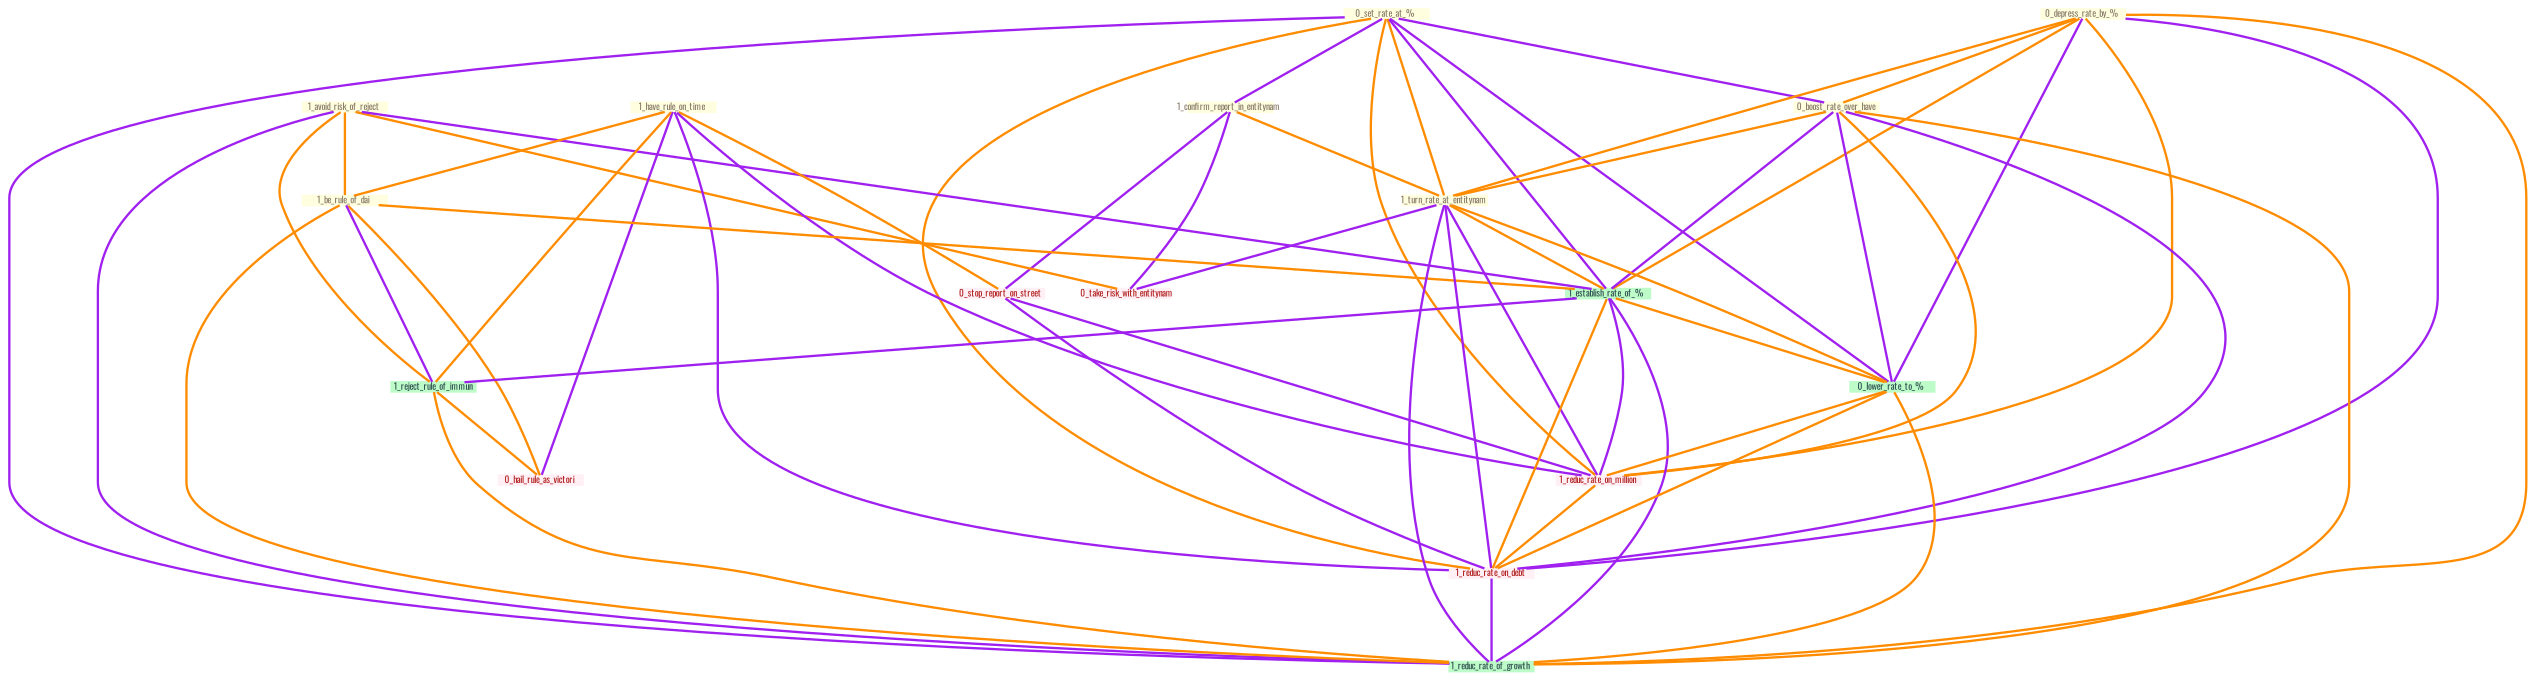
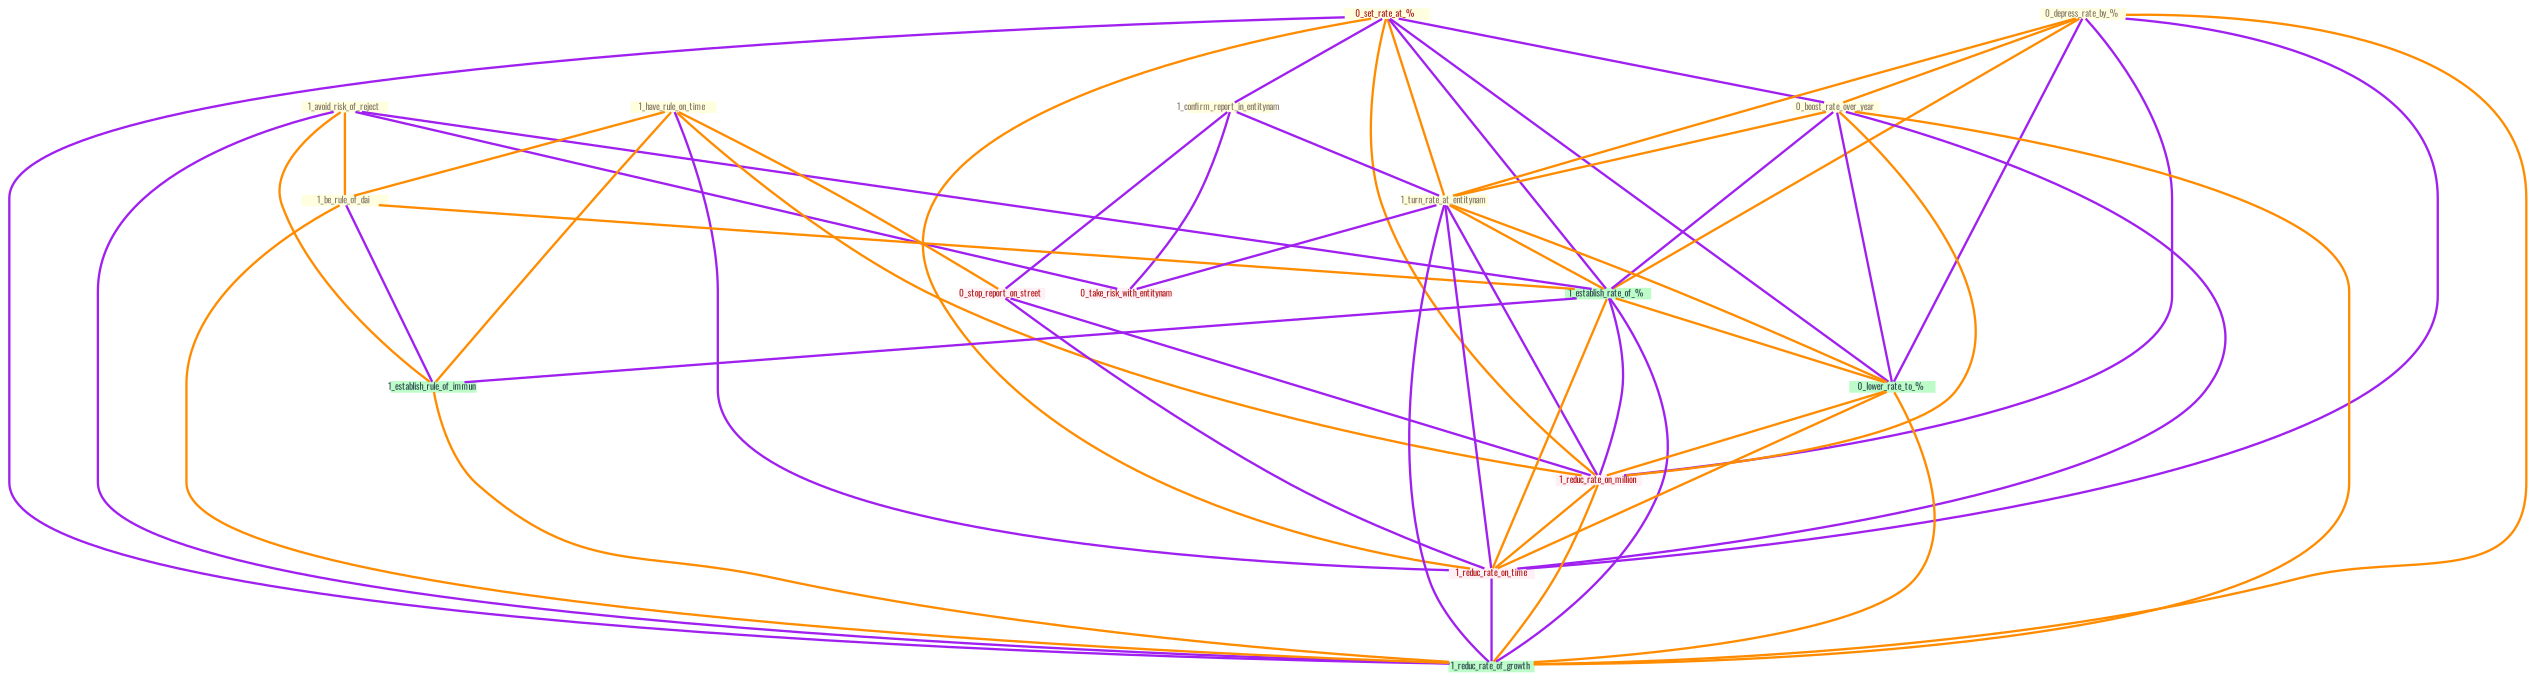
(1387, 14) -> (1387, 14)
(1836, 107) -> (1836, 107)
(1338, 154) -> (1338, 154)
(736, 200) -> (736, 200)
(1147, 377) -> (1147, 377)
(433, 387) -> (433, 387)
(2063, 387) -> (2063, 387)
(541, 480) -> none
(1492, 573) -> (1492, 573)
none -> (1552, 583)
